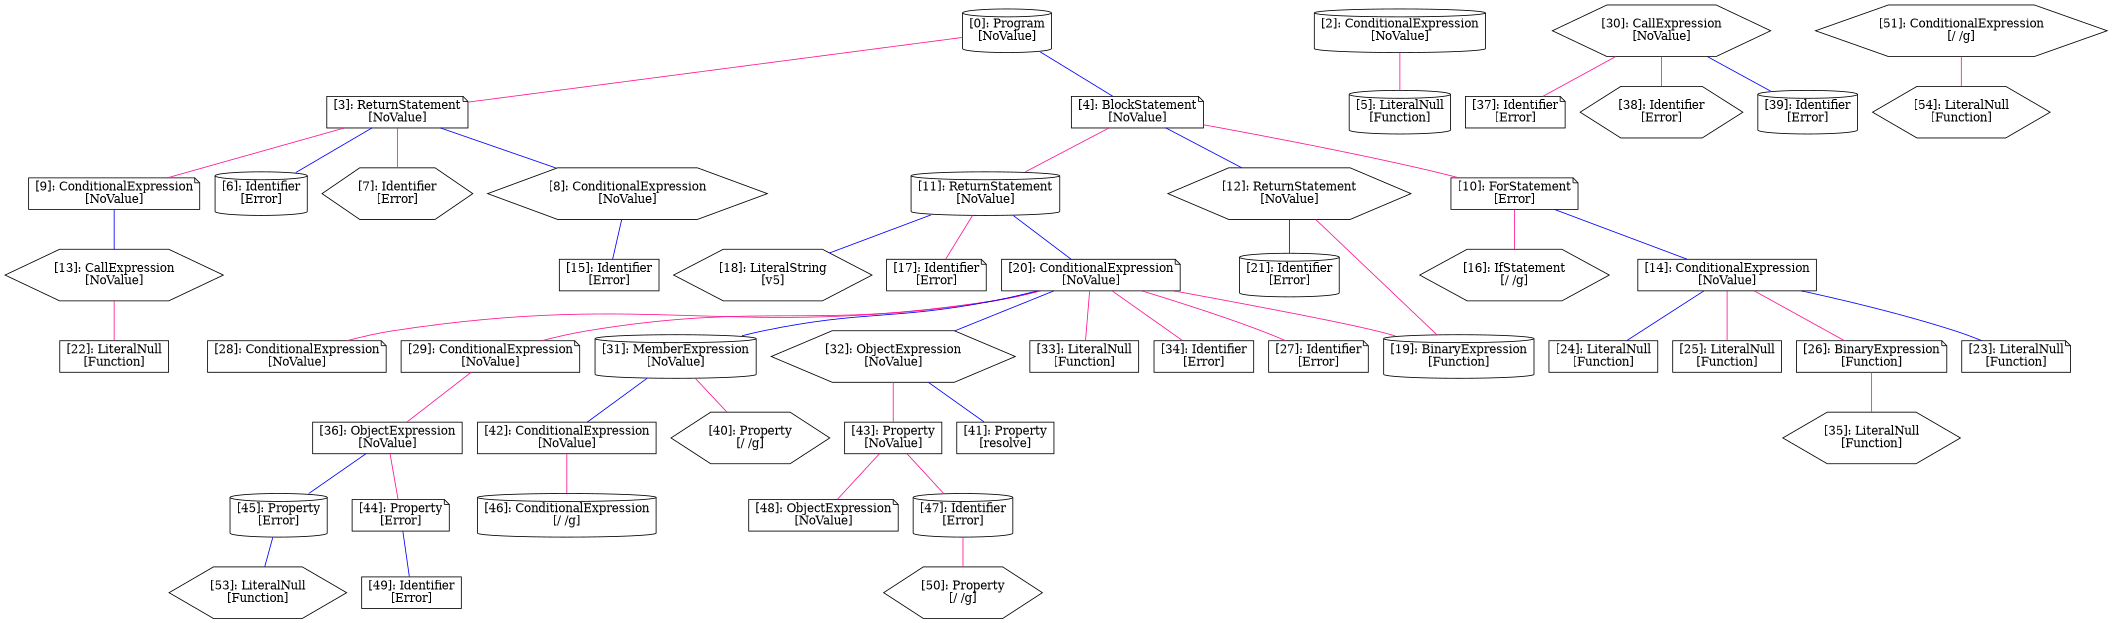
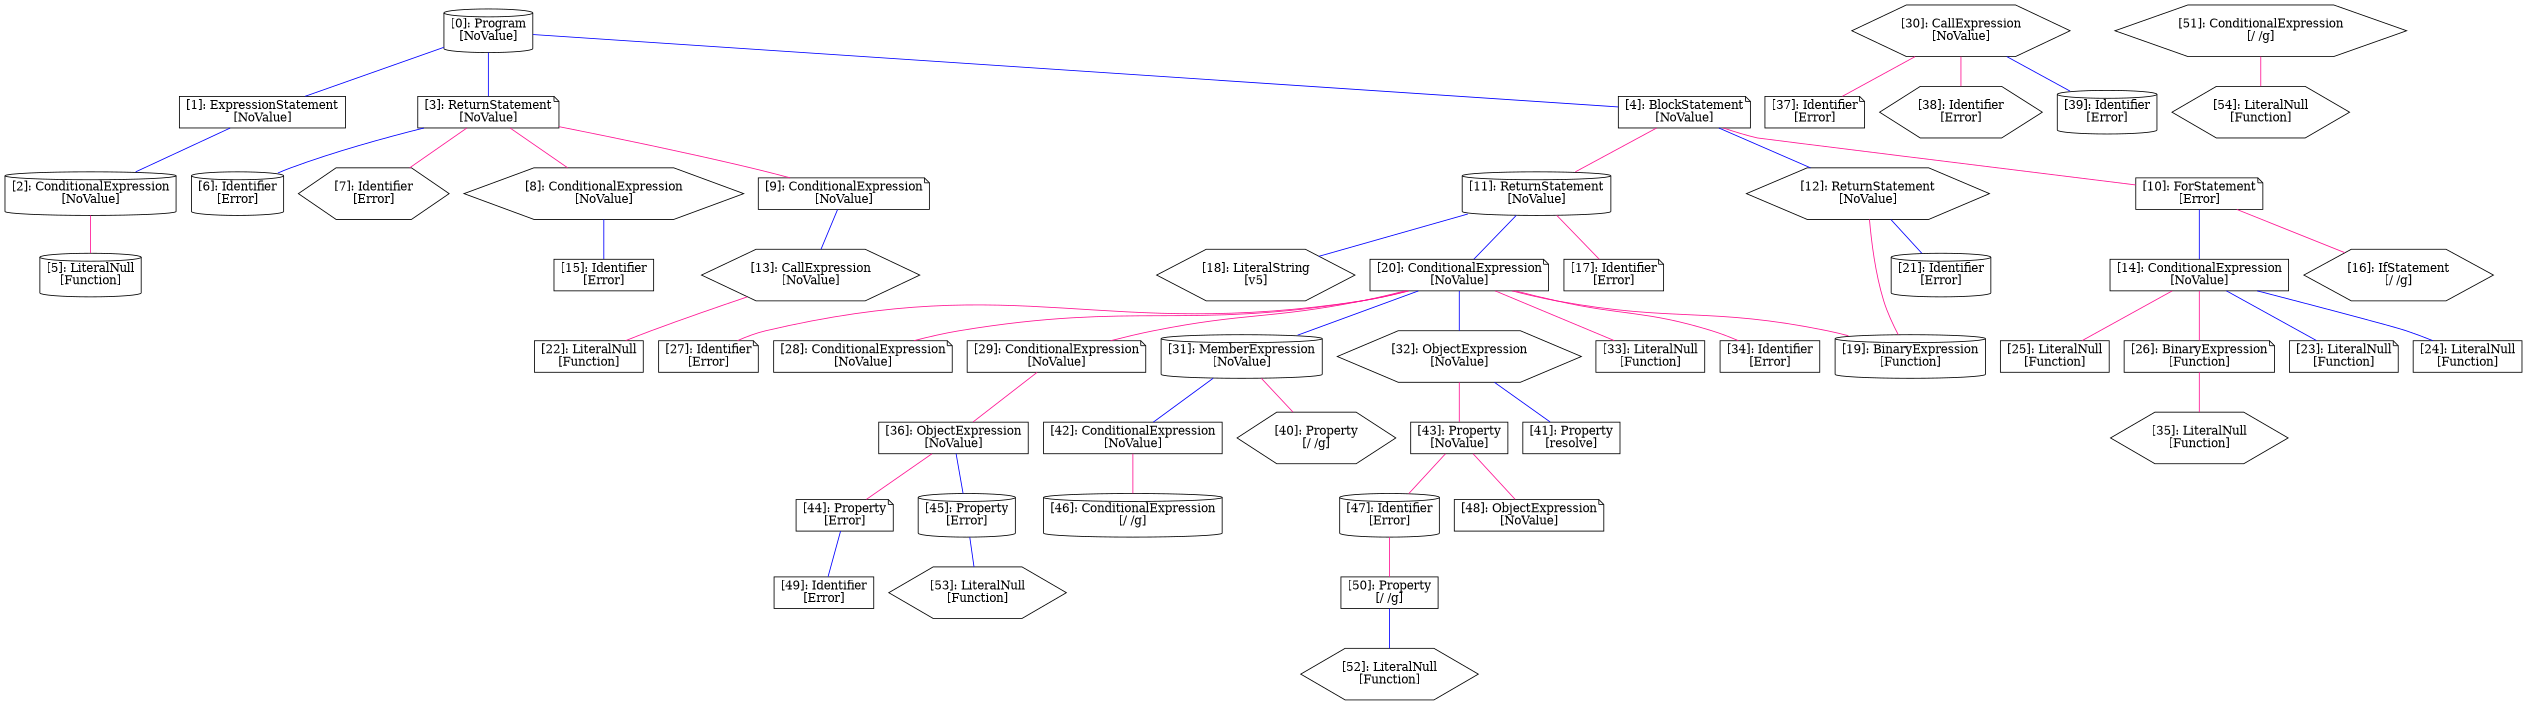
(715, 70) -> (488, 74)
none -> (262, 112)
(498, 148) -> (539, 148)
(963, 593) -> (1390, 593)
none -> (1390, 674)
